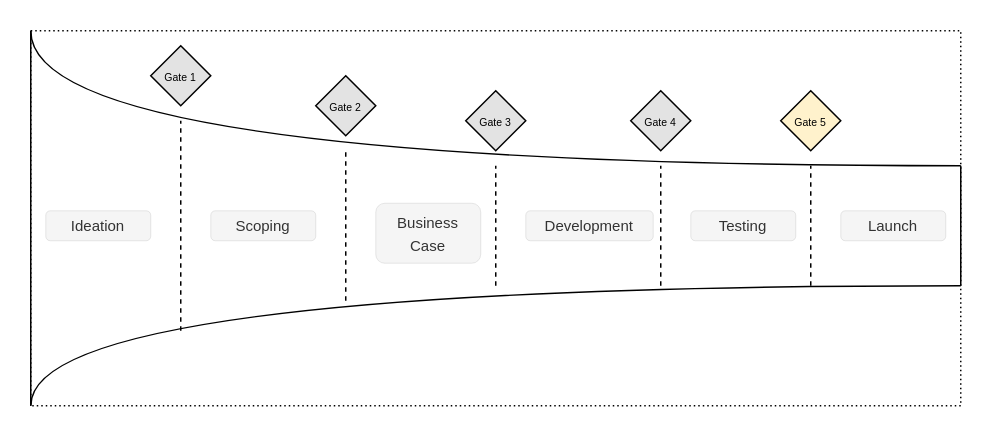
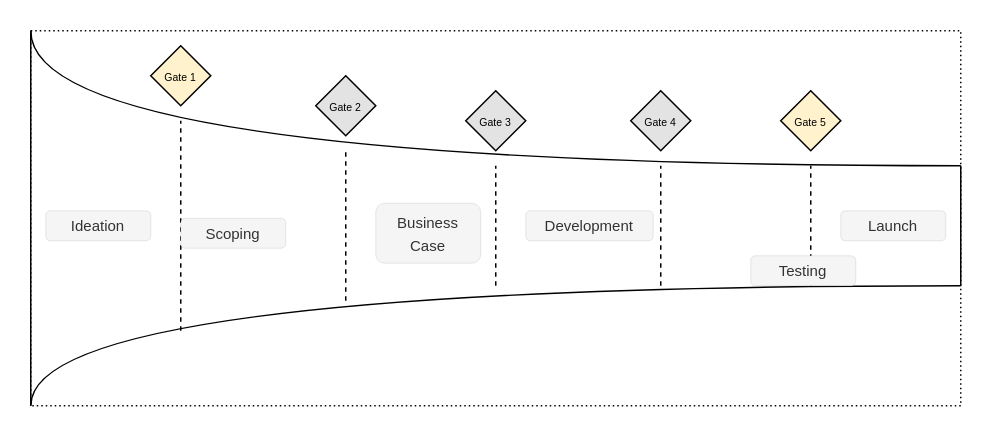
(181, 76) -> (181, 76)
(263, 226) -> (233, 233)
(743, 226) -> (803, 271)
